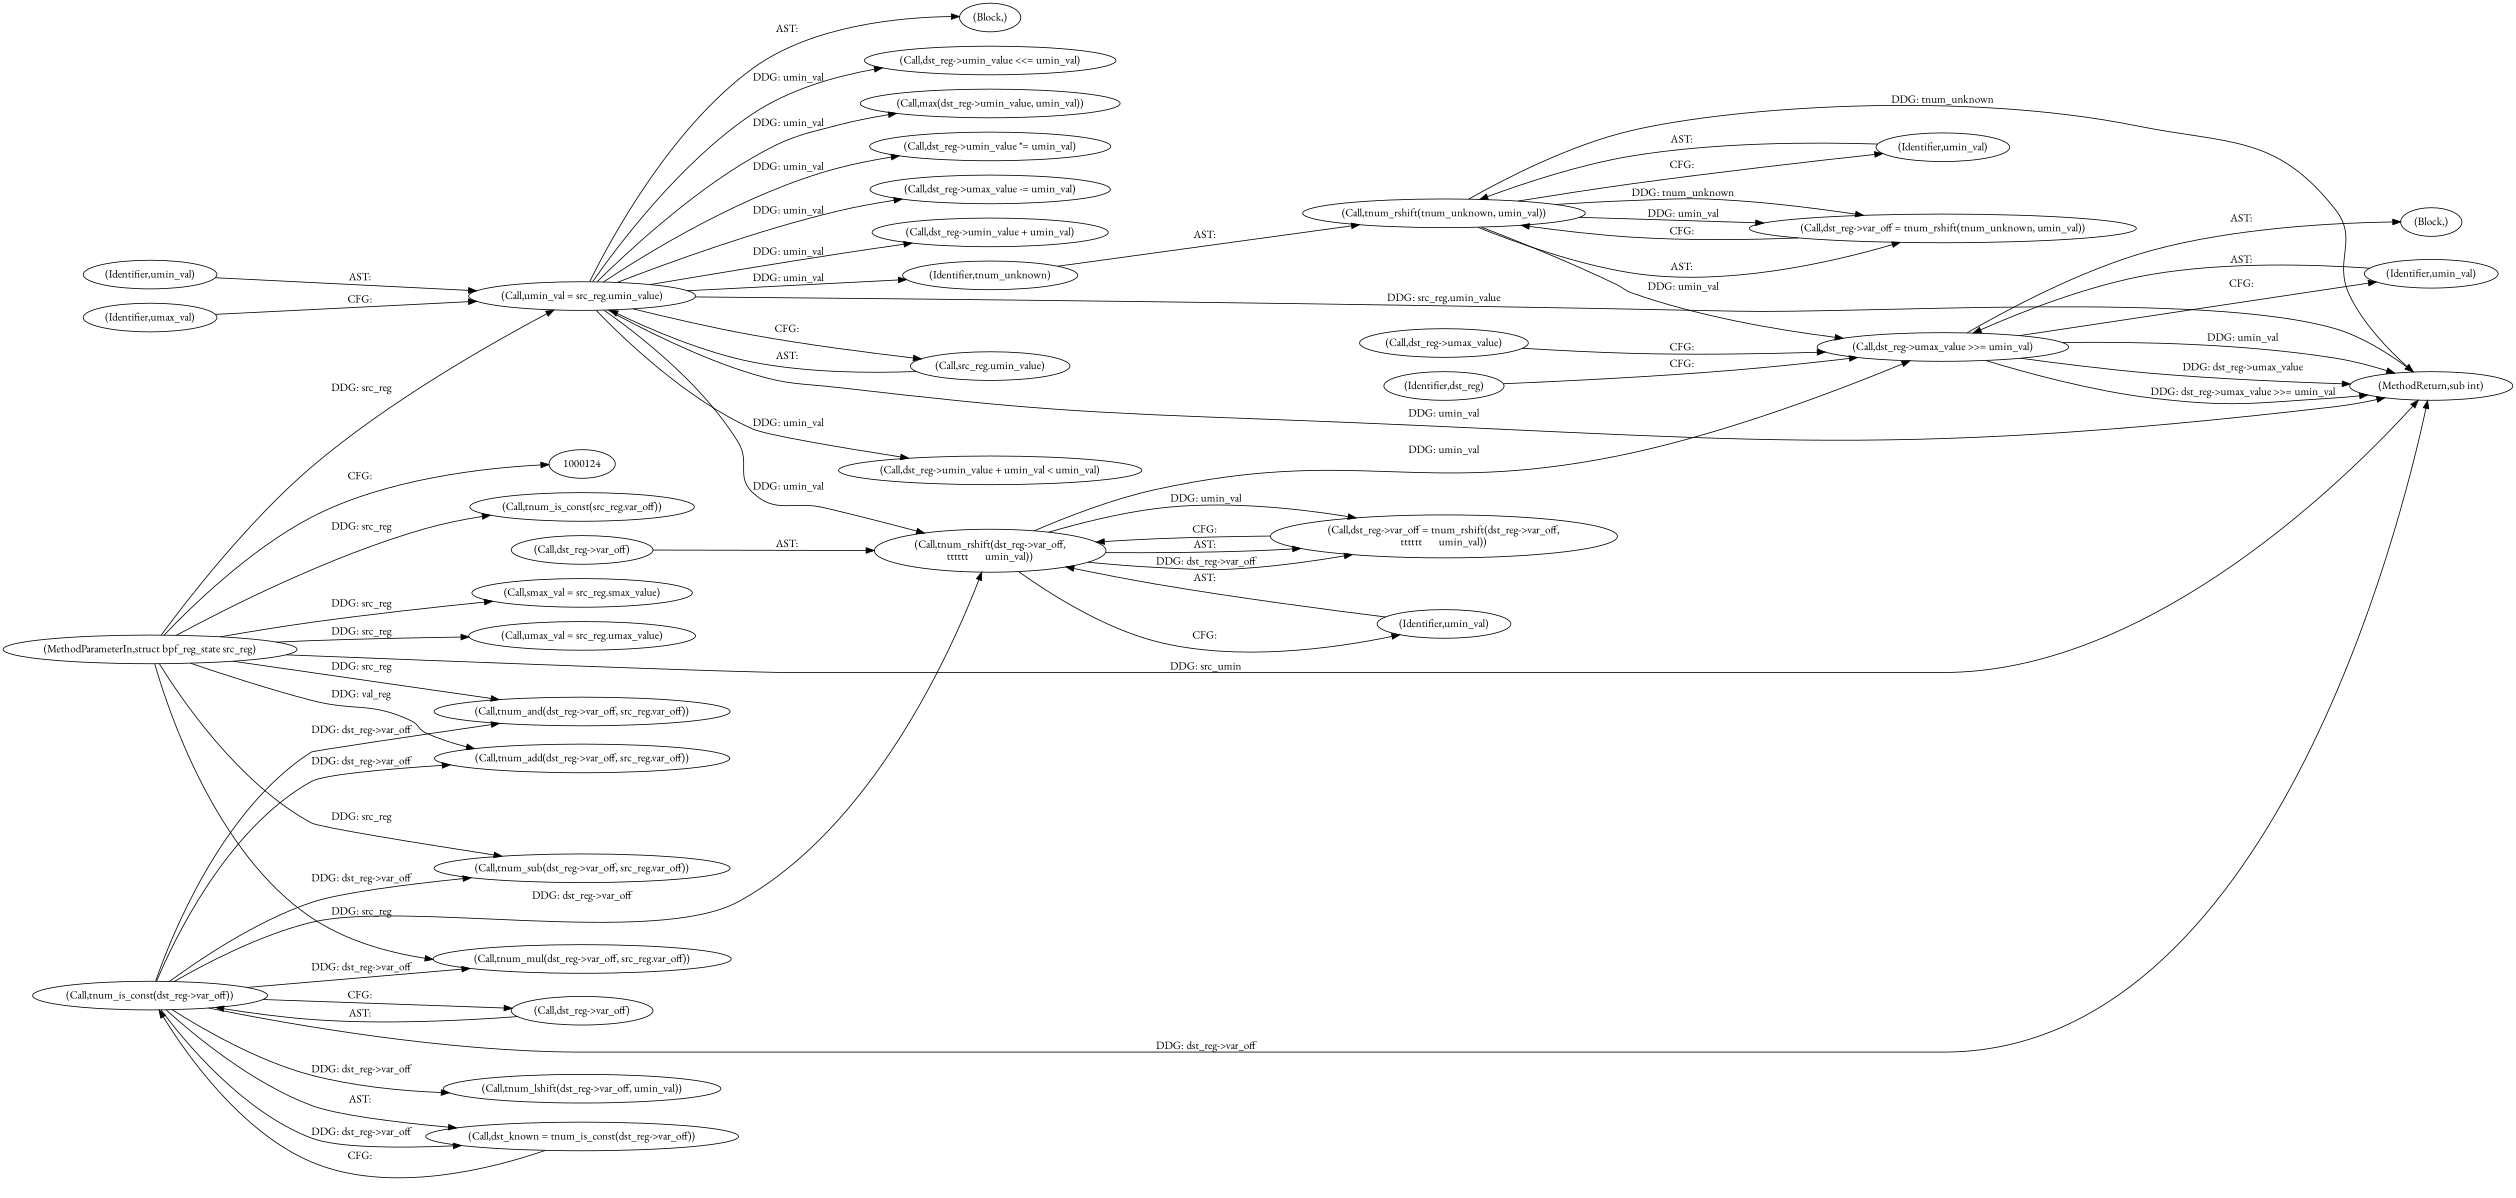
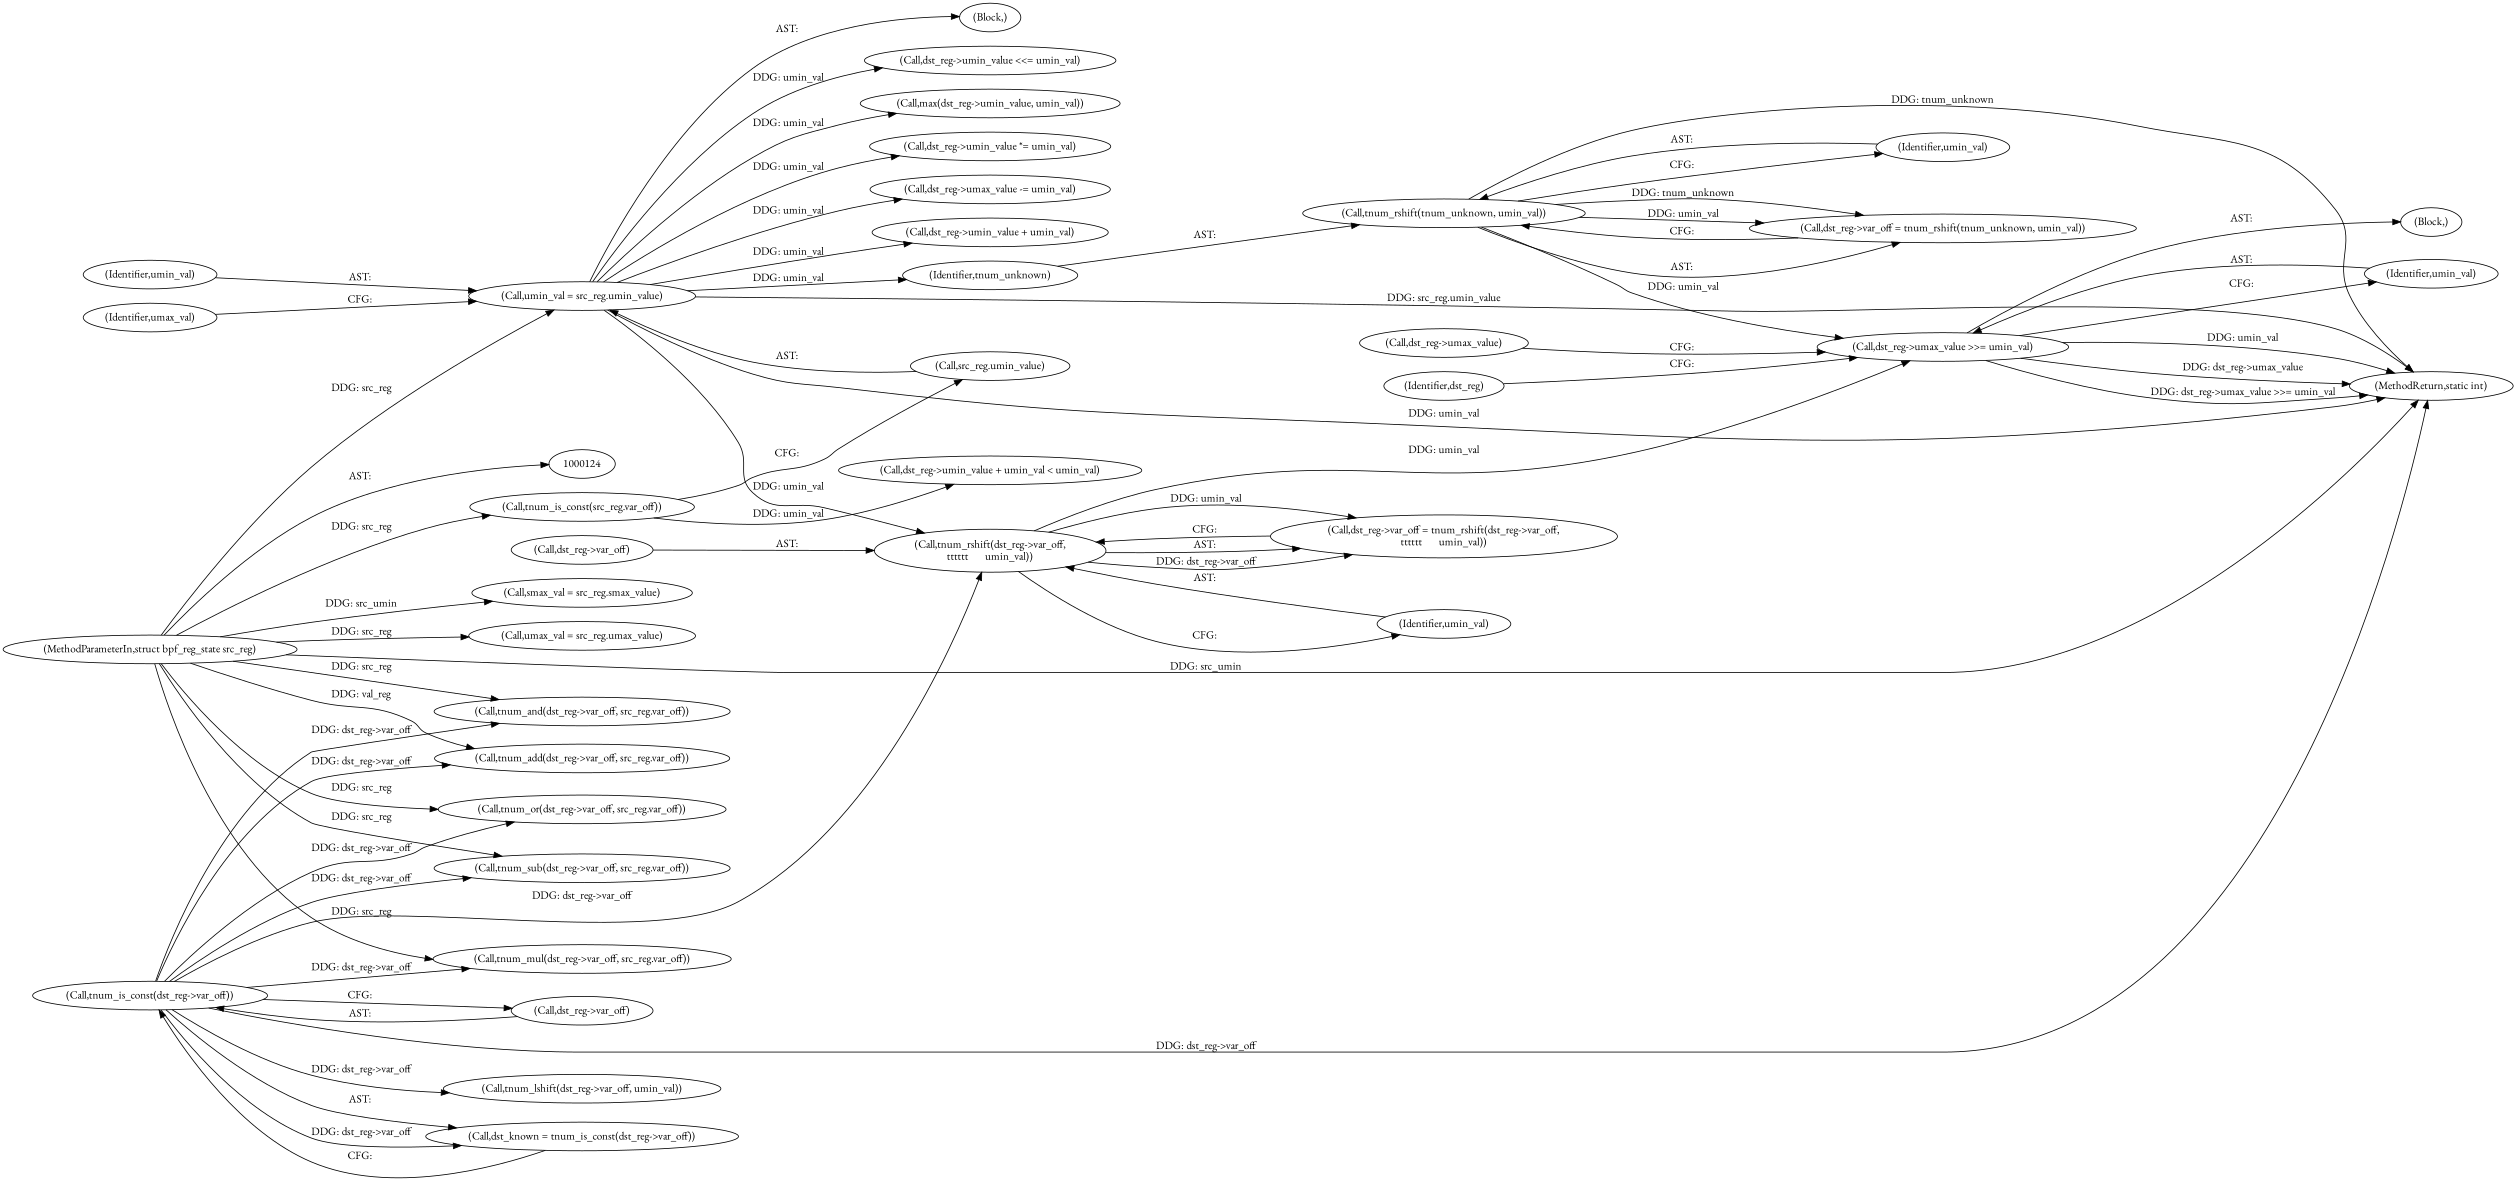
(772, 338) -> (824, 459)
(2431, 386) -> (2431, 386)
(732, 418) -> (802, 522)
(361, 476) -> (361, 476)
(361, 604) -> (361, 604)
none -> (582, 809)
